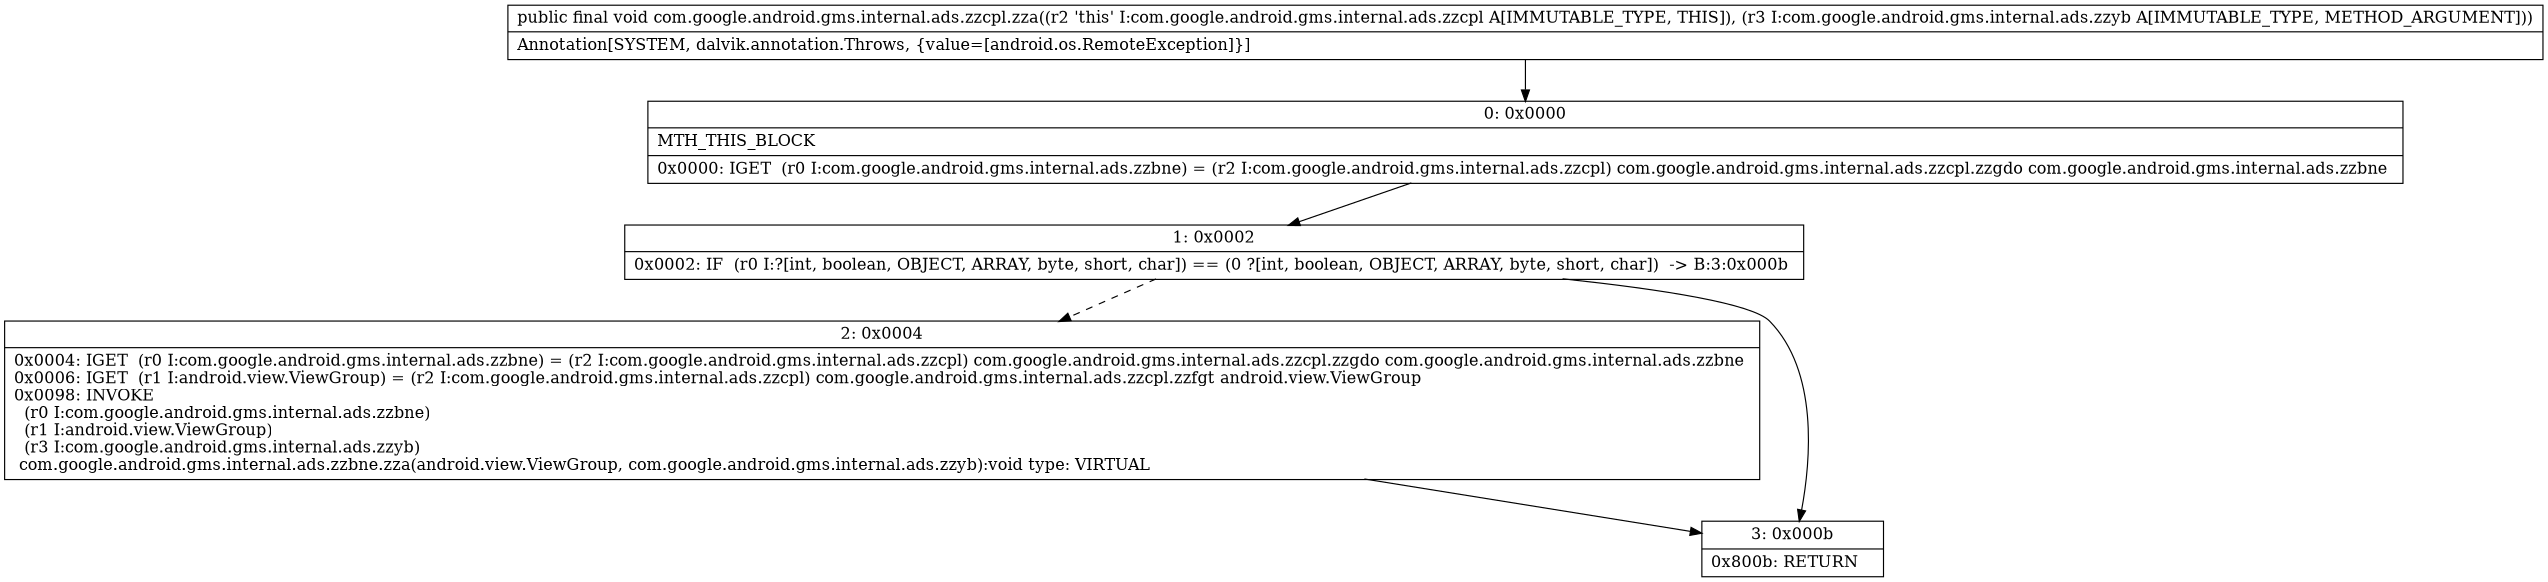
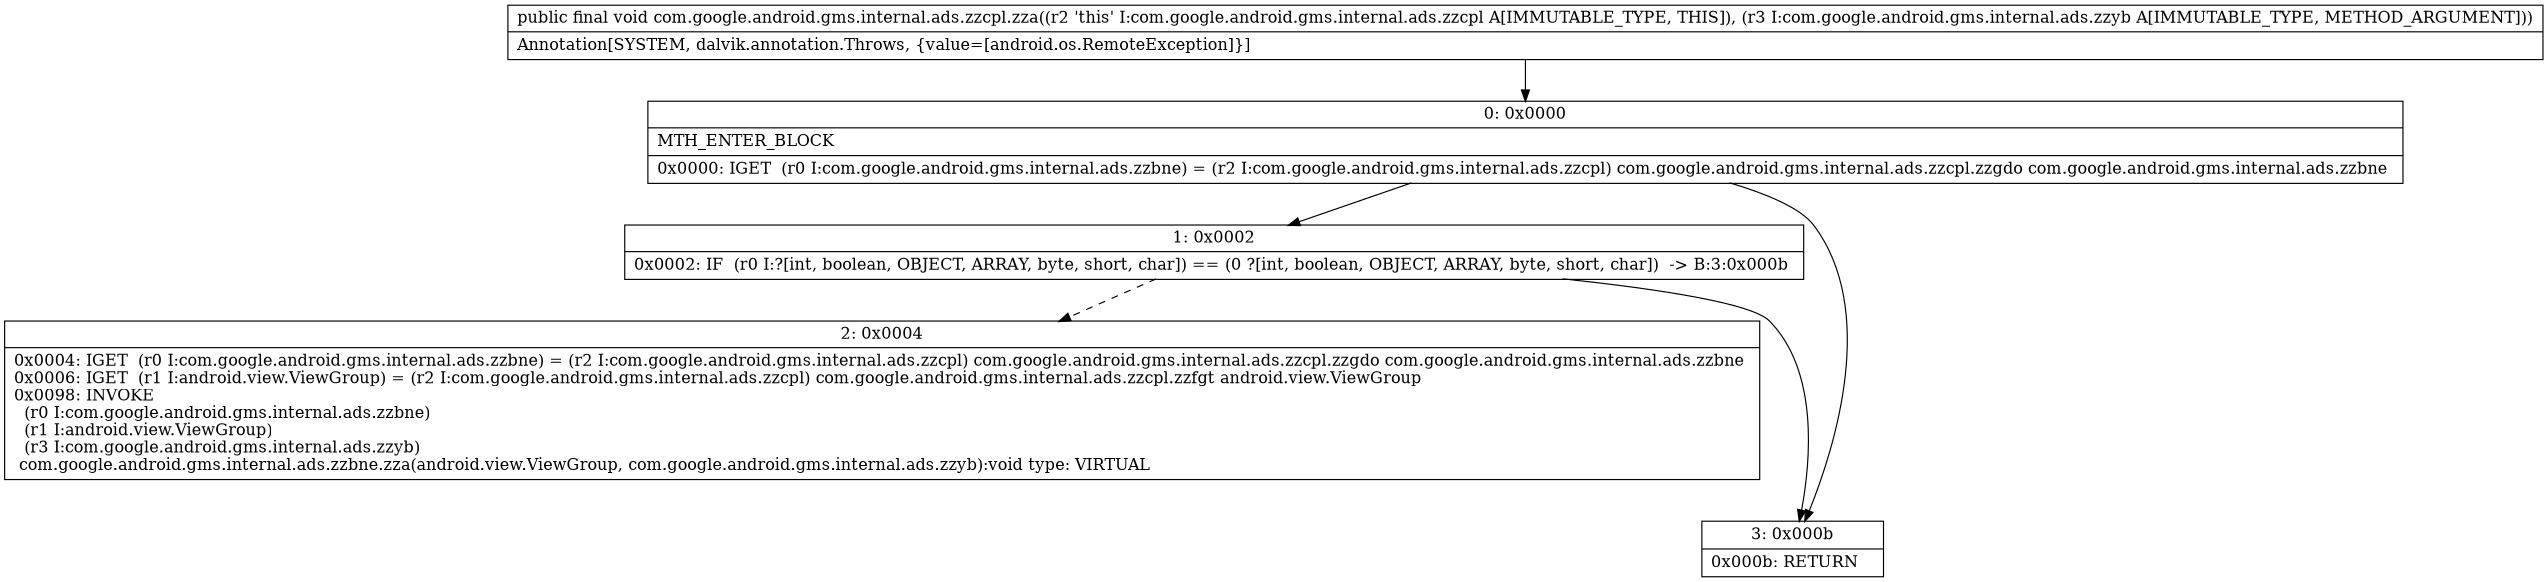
(736, 141) -> (746, 141)
(1527, 505) -> (1846, 320)
(1793, 562) -> (1793, 562)
